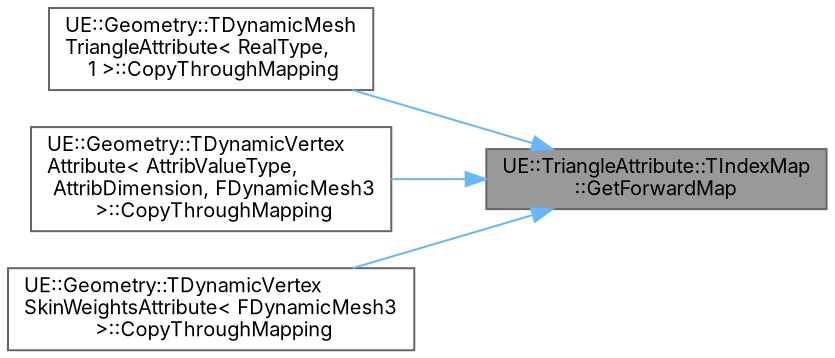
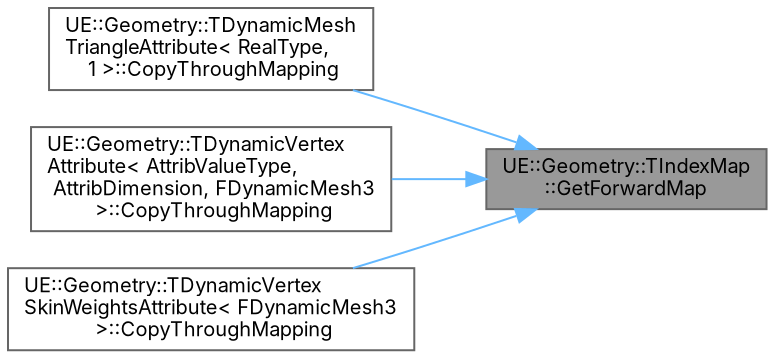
(656, 179) -> (626, 179)
